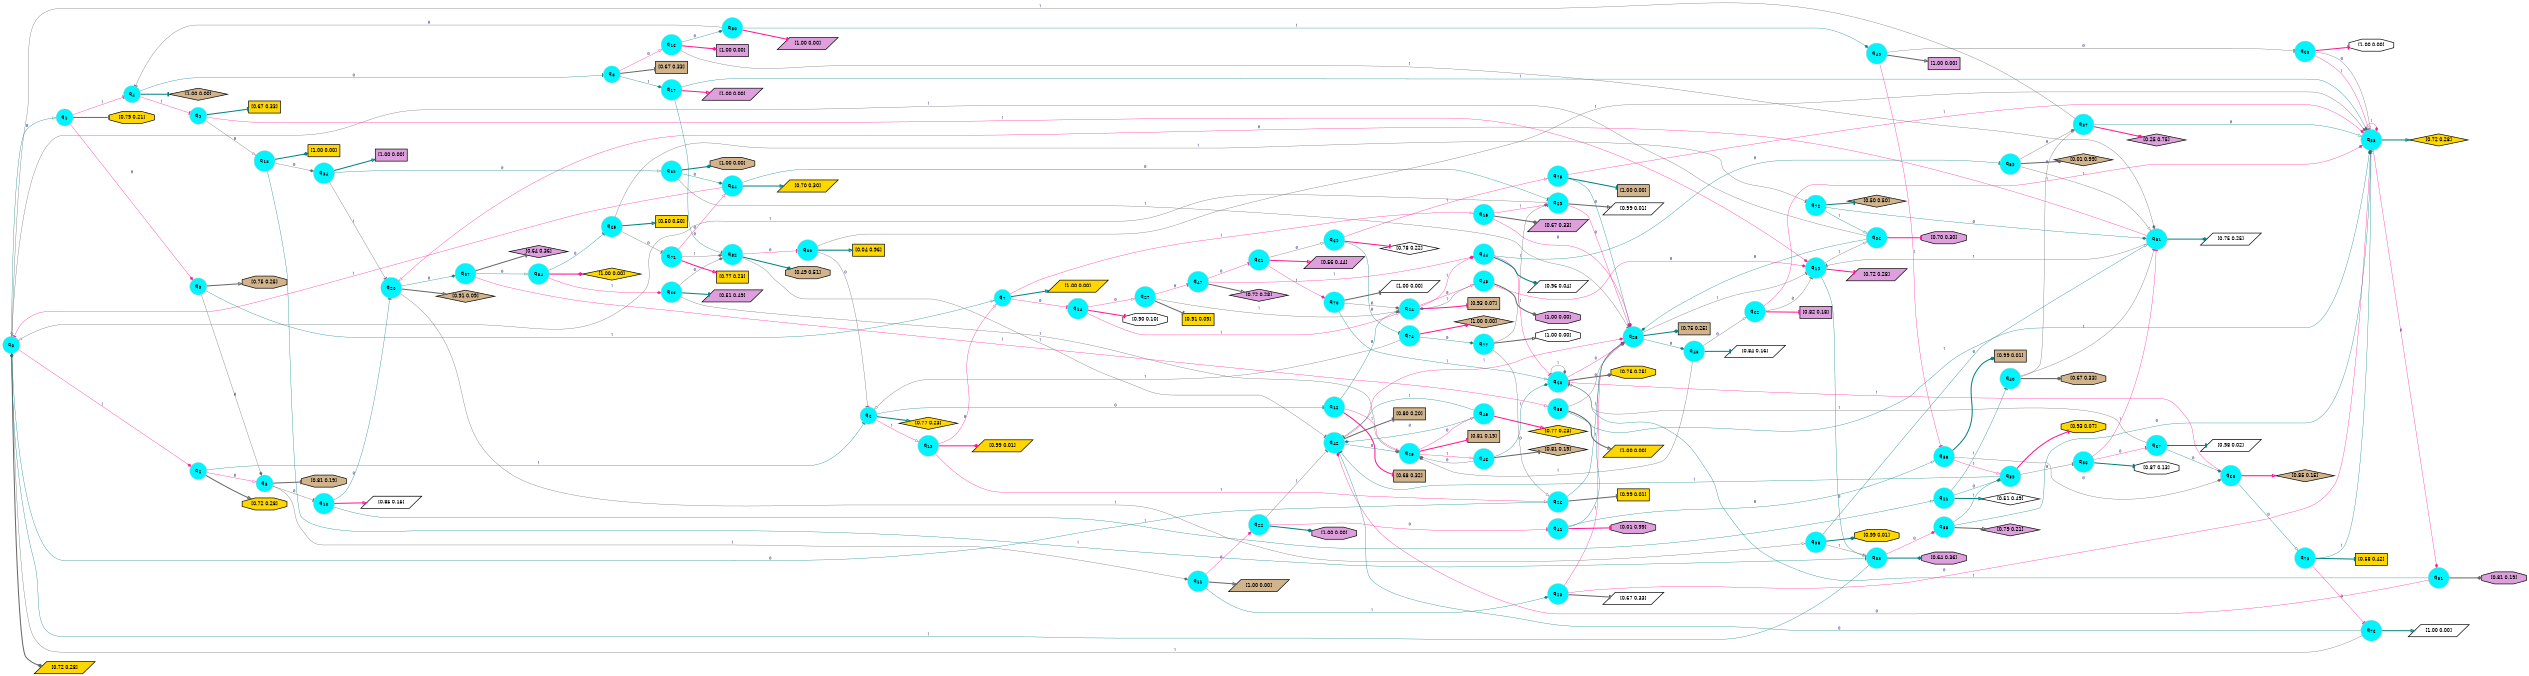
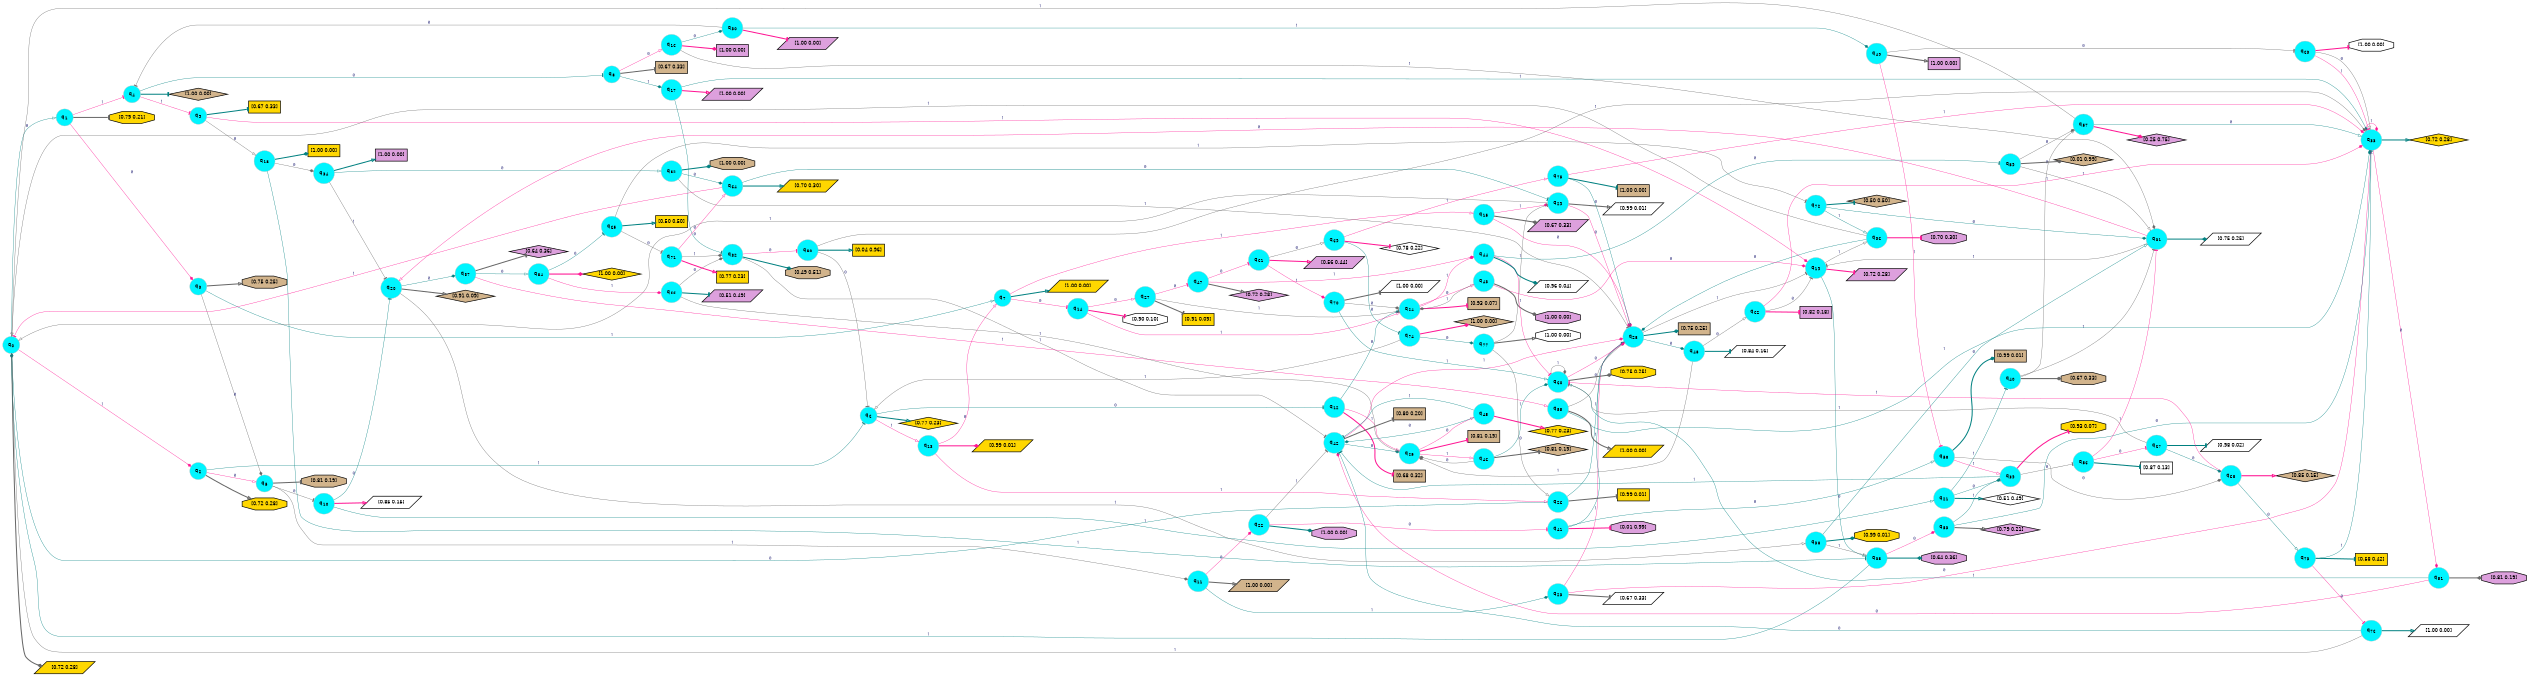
(2157, 468) -> (2157, 468)
